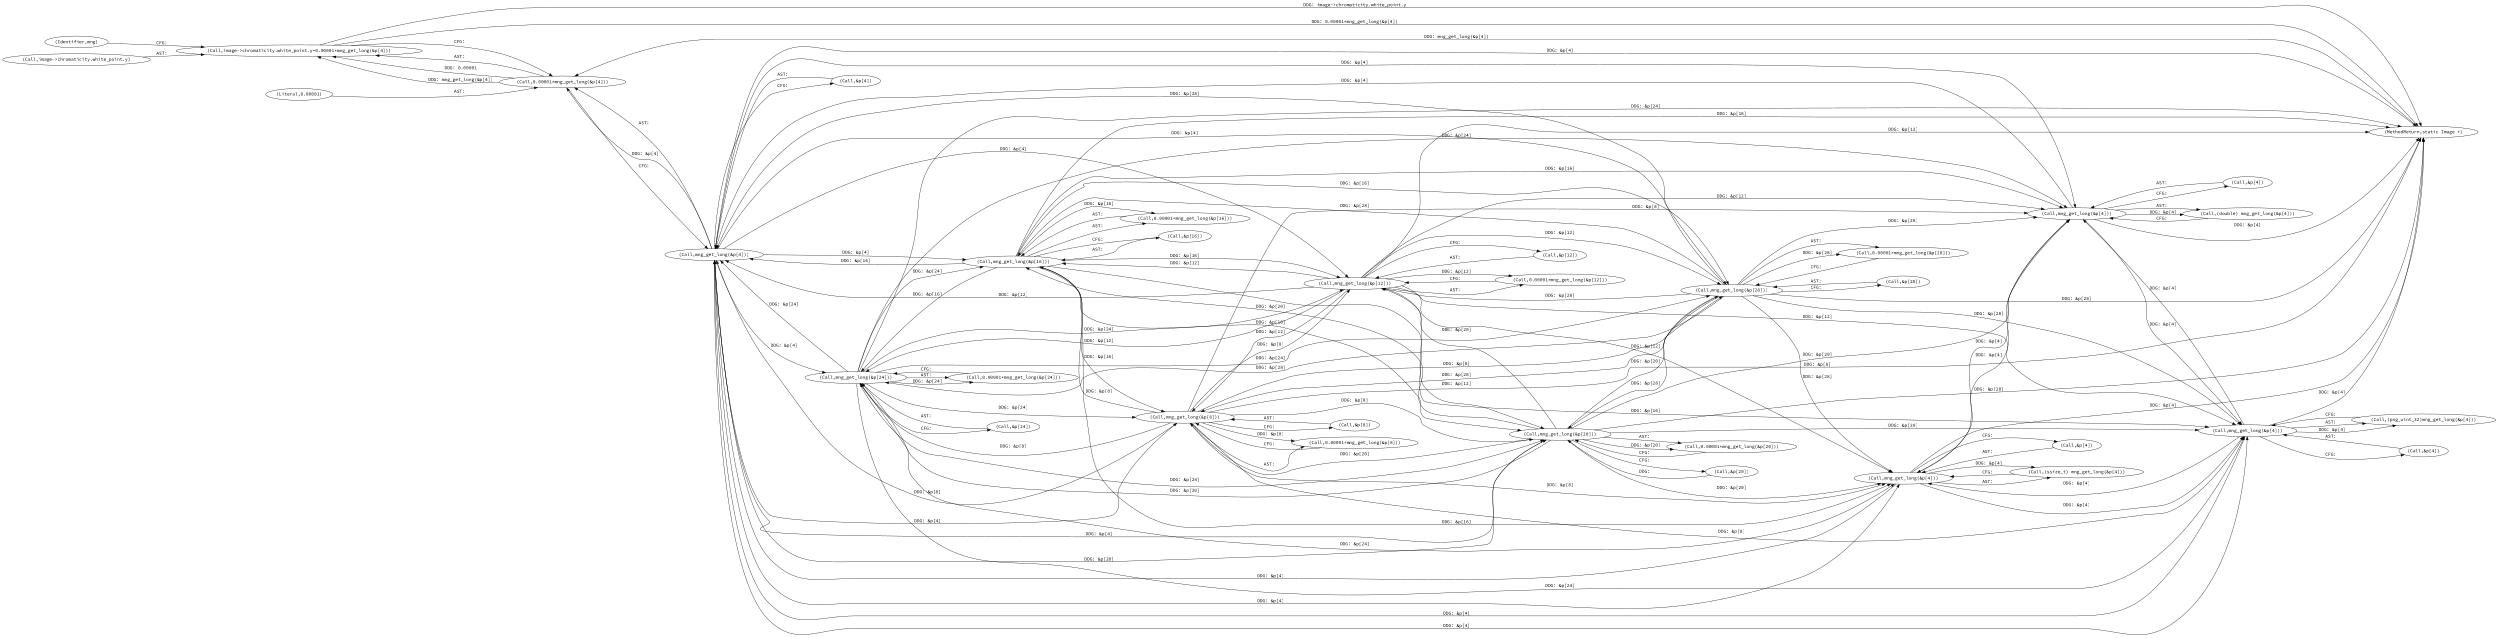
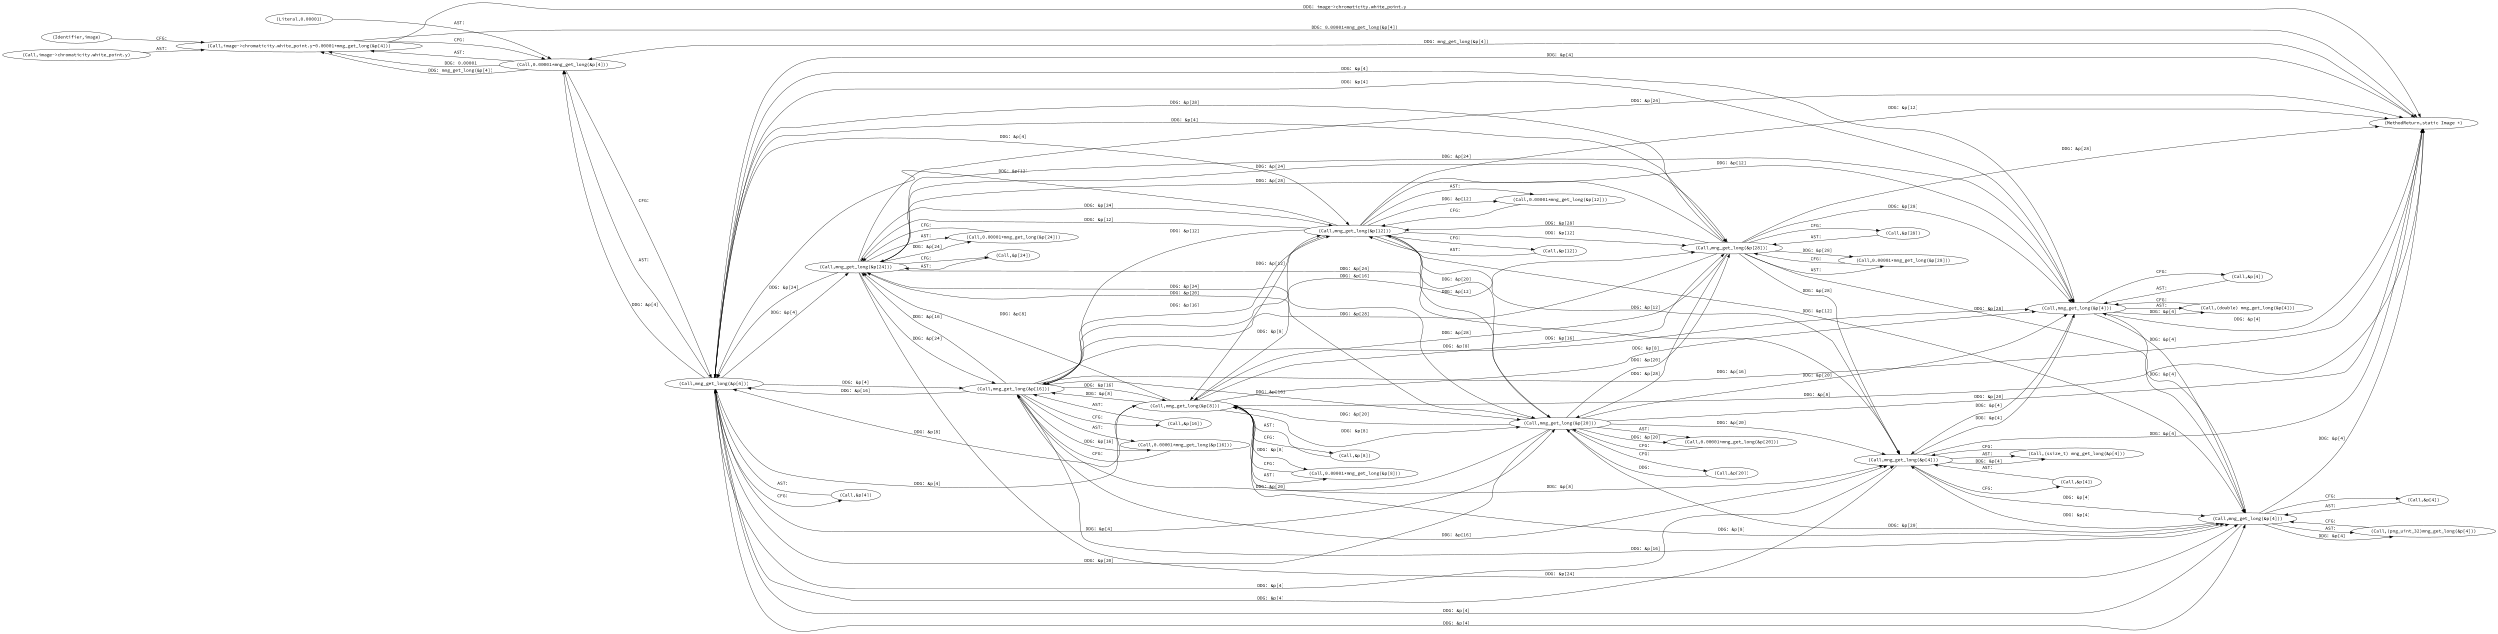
(77, 42) -> (77, 37)
(1099, 214) -> (1099, 454)
(996, 414) -> none
